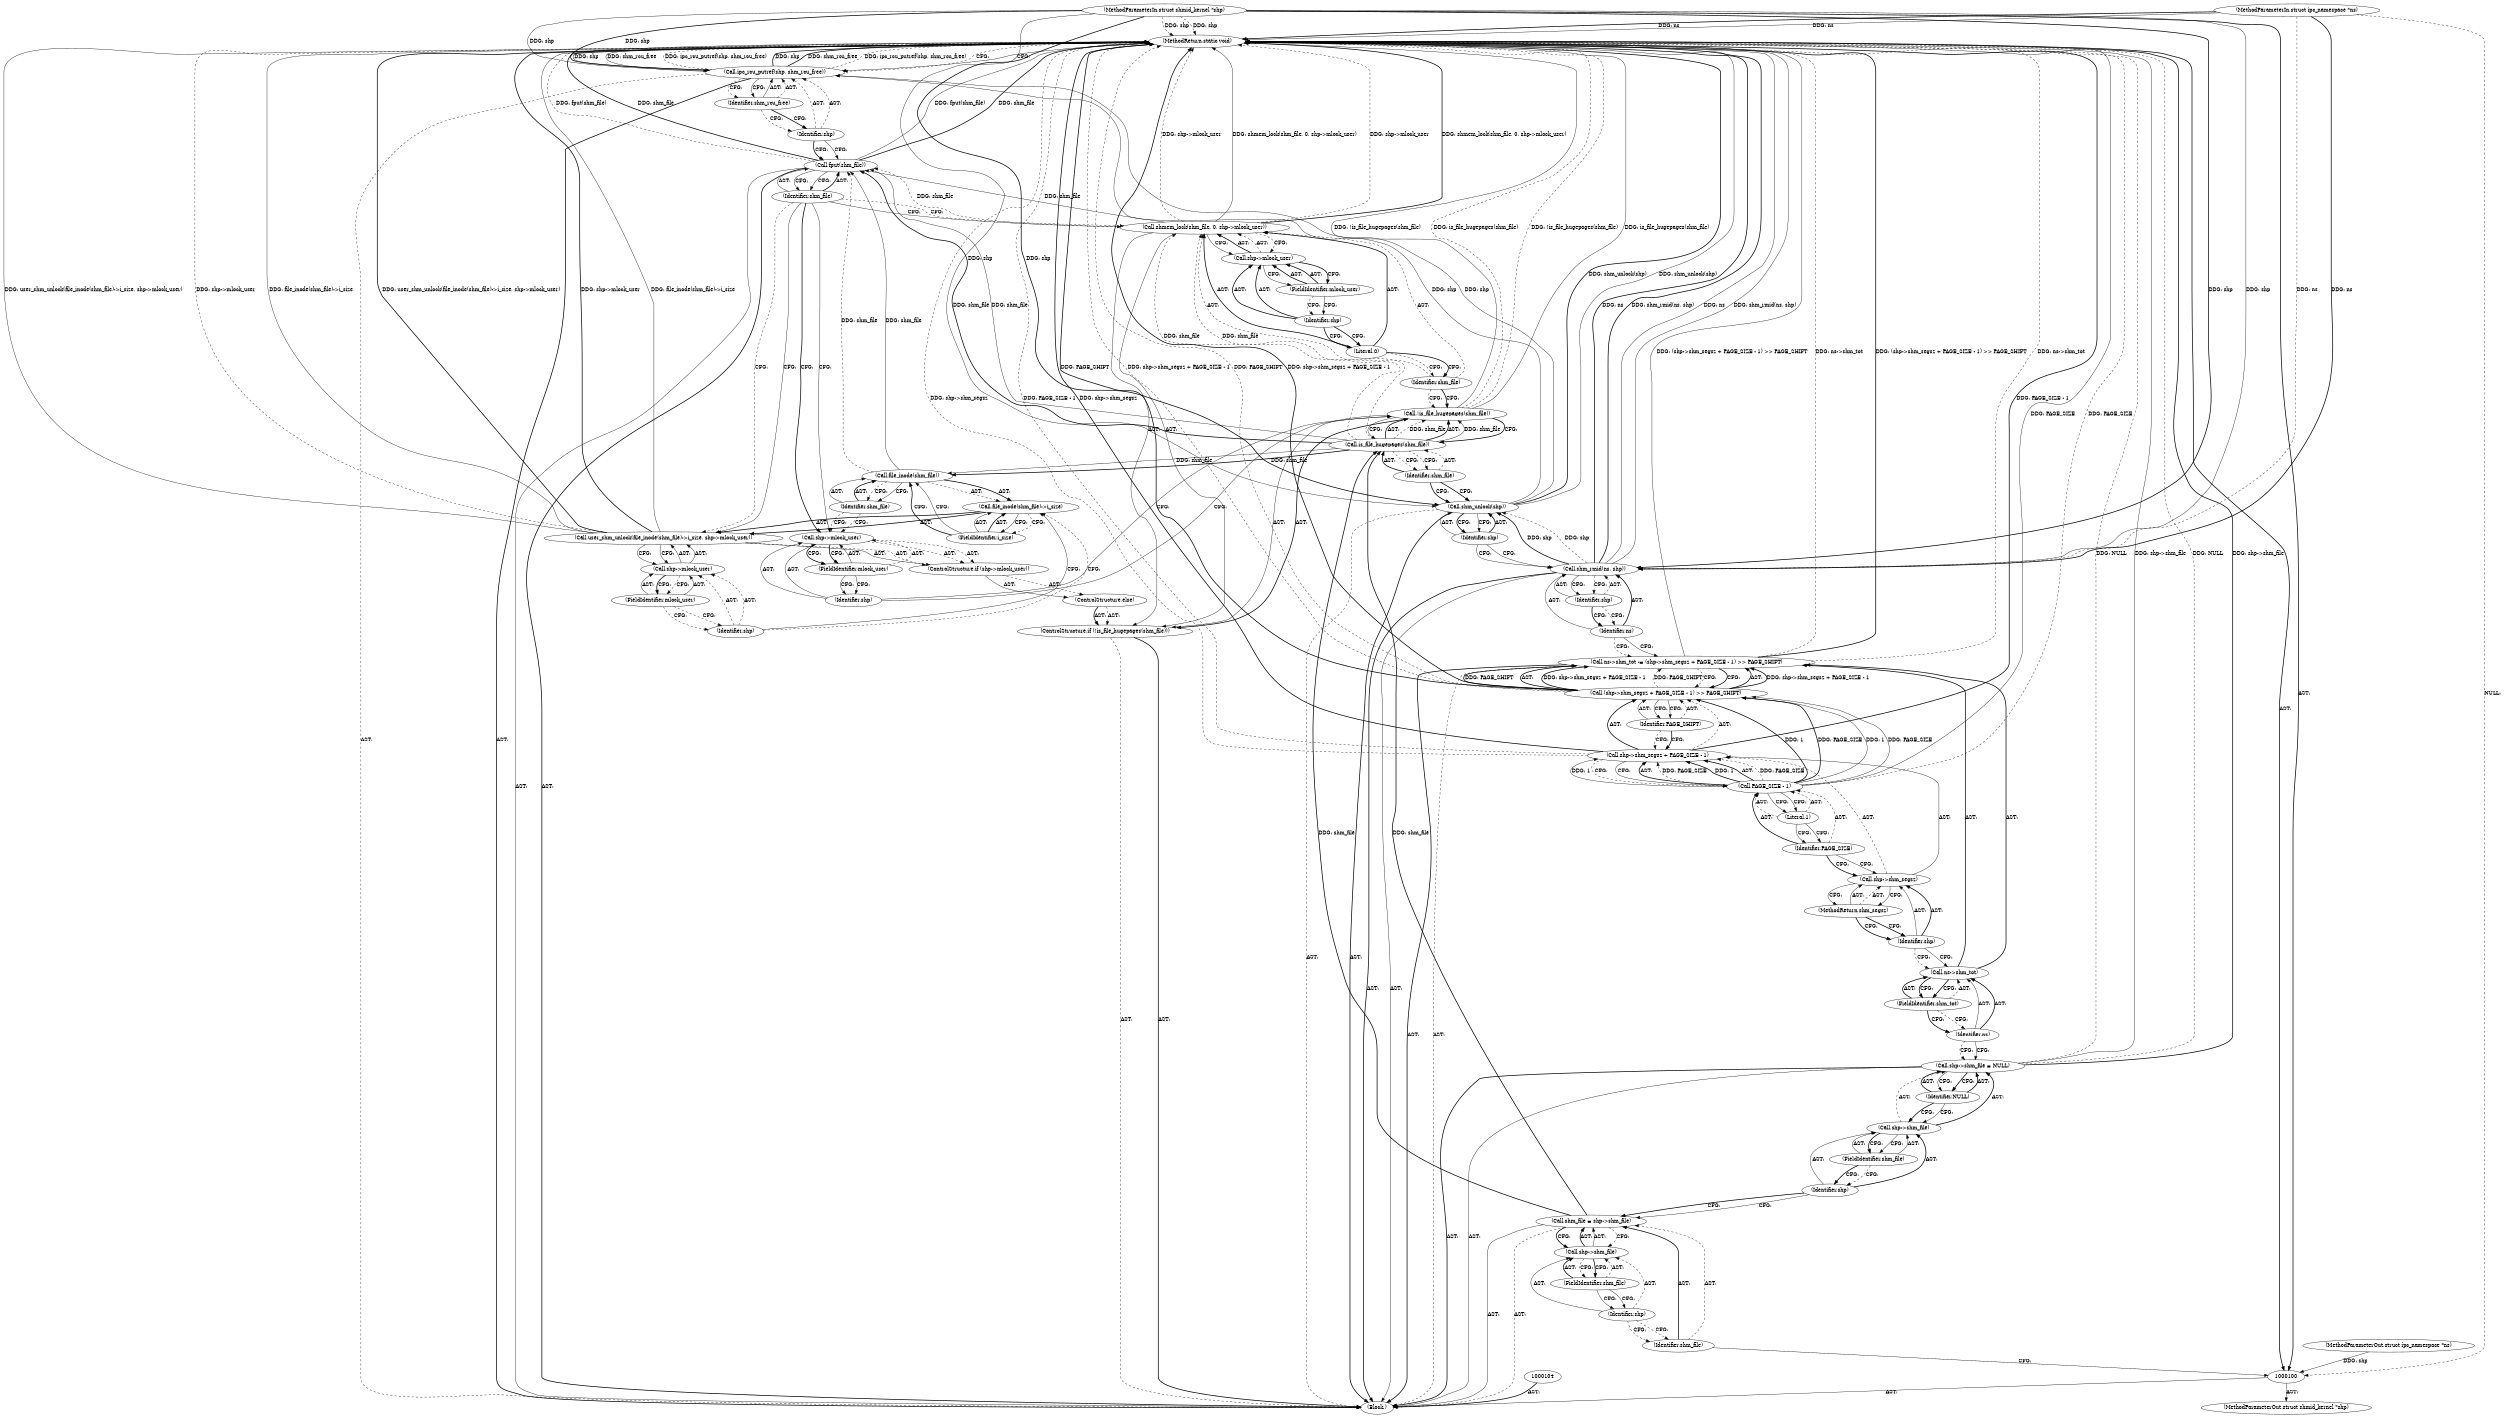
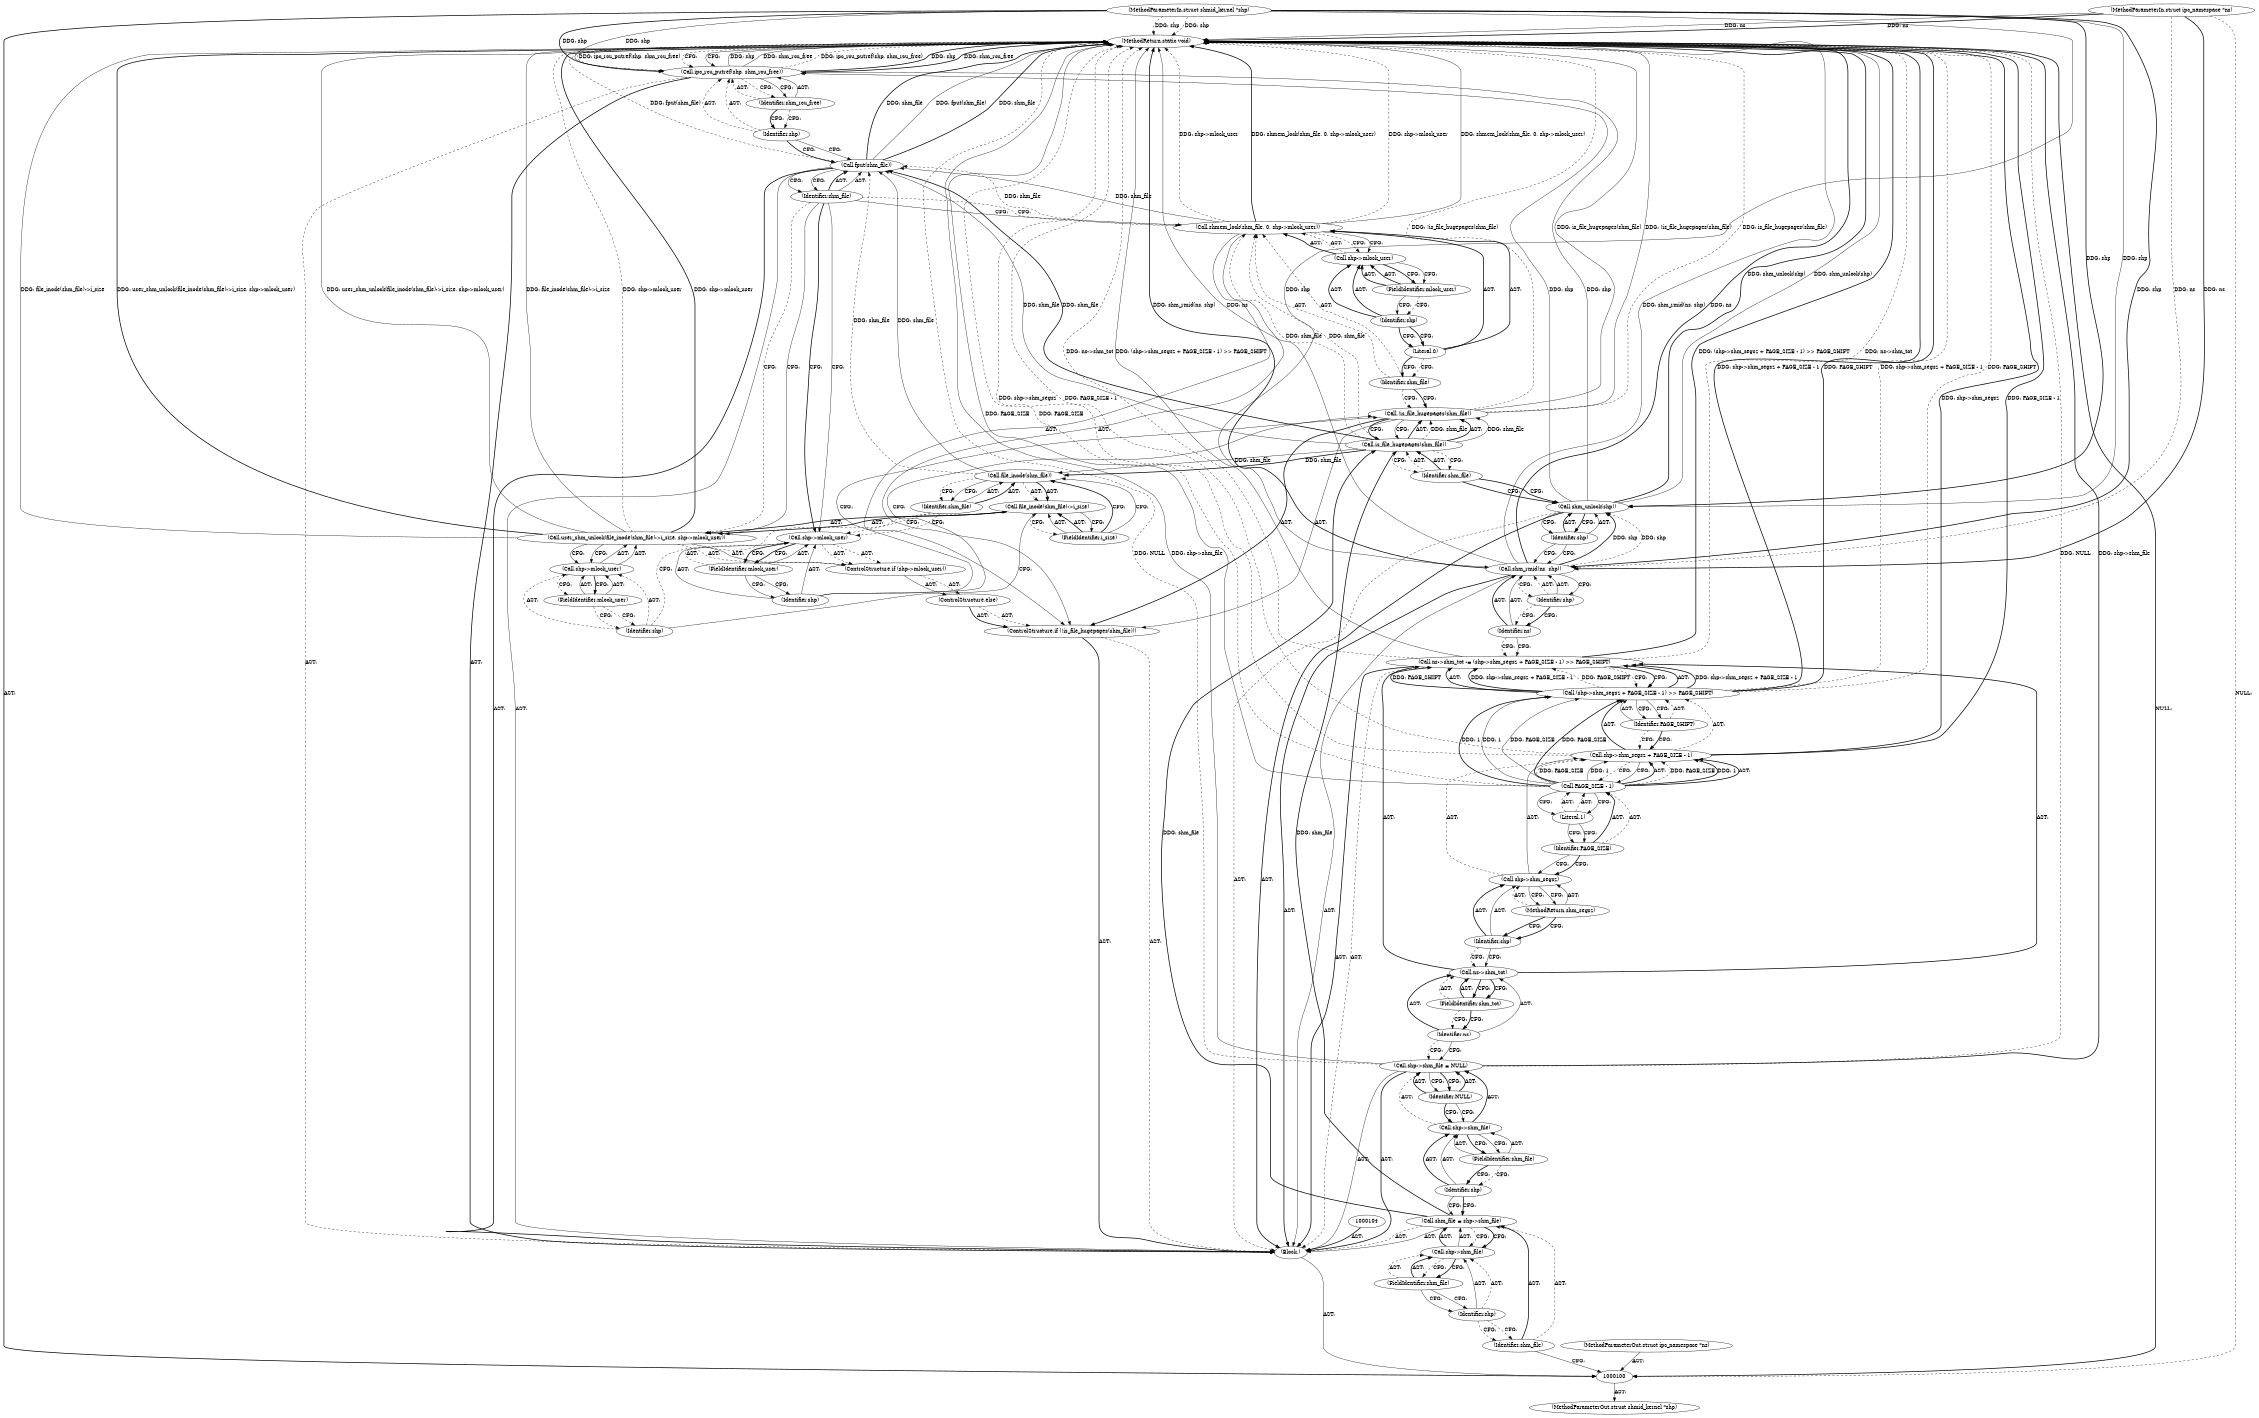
(2286, 709) -> (2165, 709)
(2356, 1361) -> (1639, 1361)
(1832, 1392) -> (1406, 1369)
